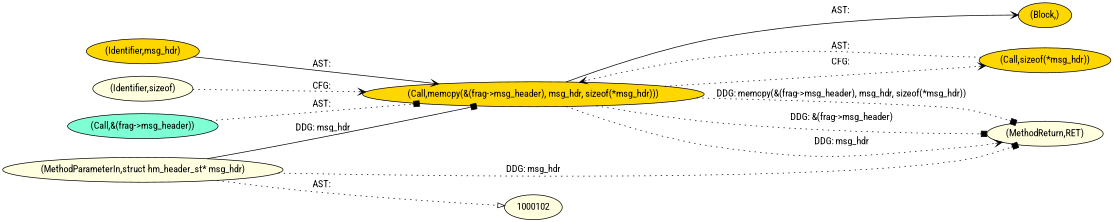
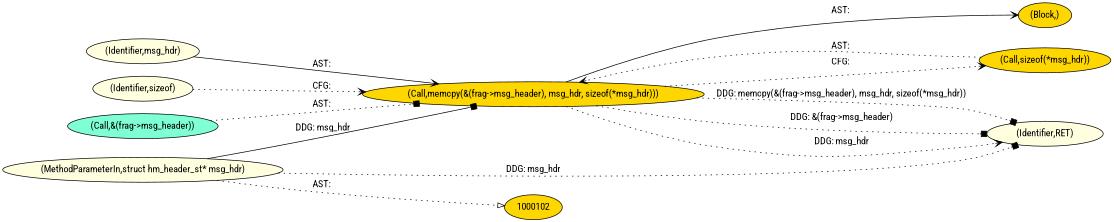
(143, 51) -> (143, 51)
(1045, 134) -> (1045, 134)
(533, 207) -> (533, 207)
